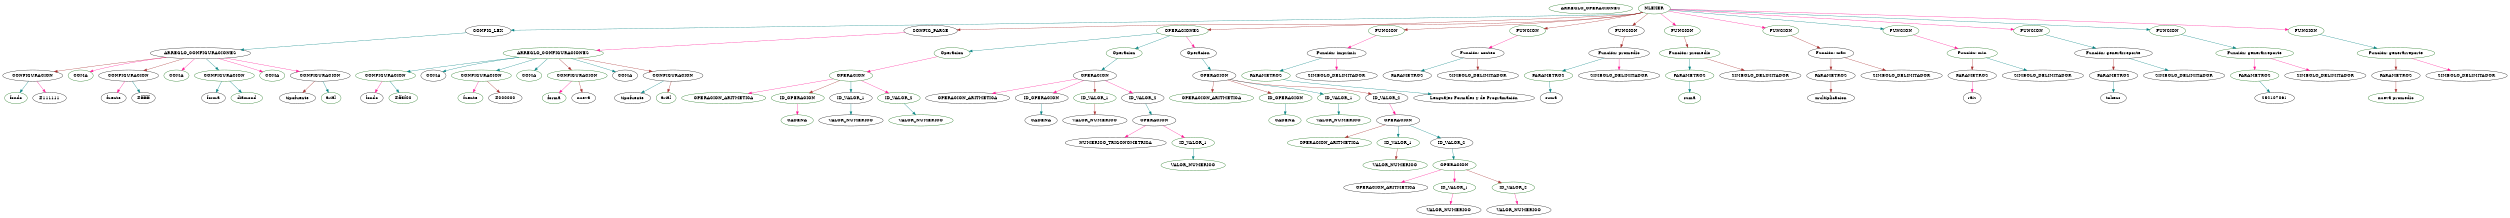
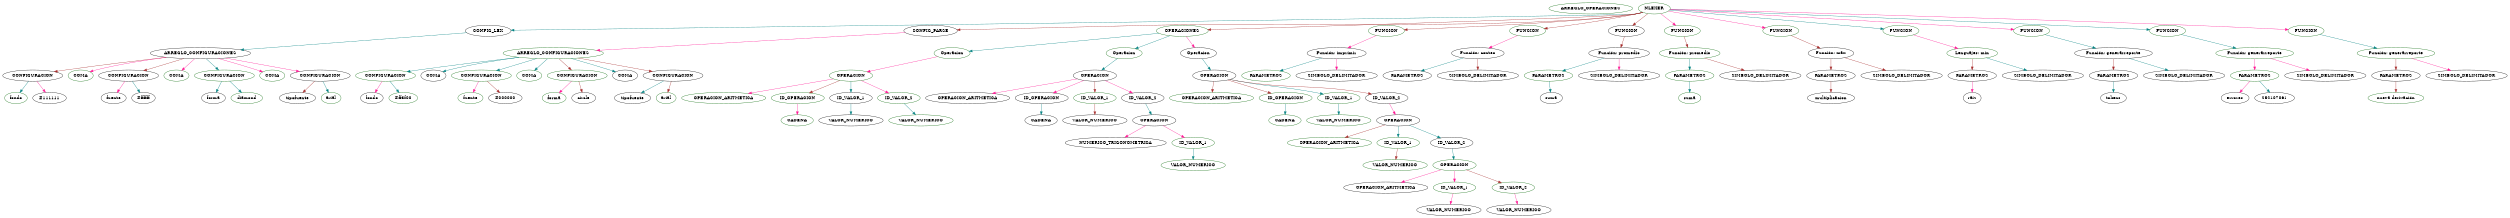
(1972, 53) -> (1972, 53)
(584, 98) -> (584, 98)
(1474, 98) -> none
none -> (2235, 98)
(2396, 98) -> (2396, 98)
